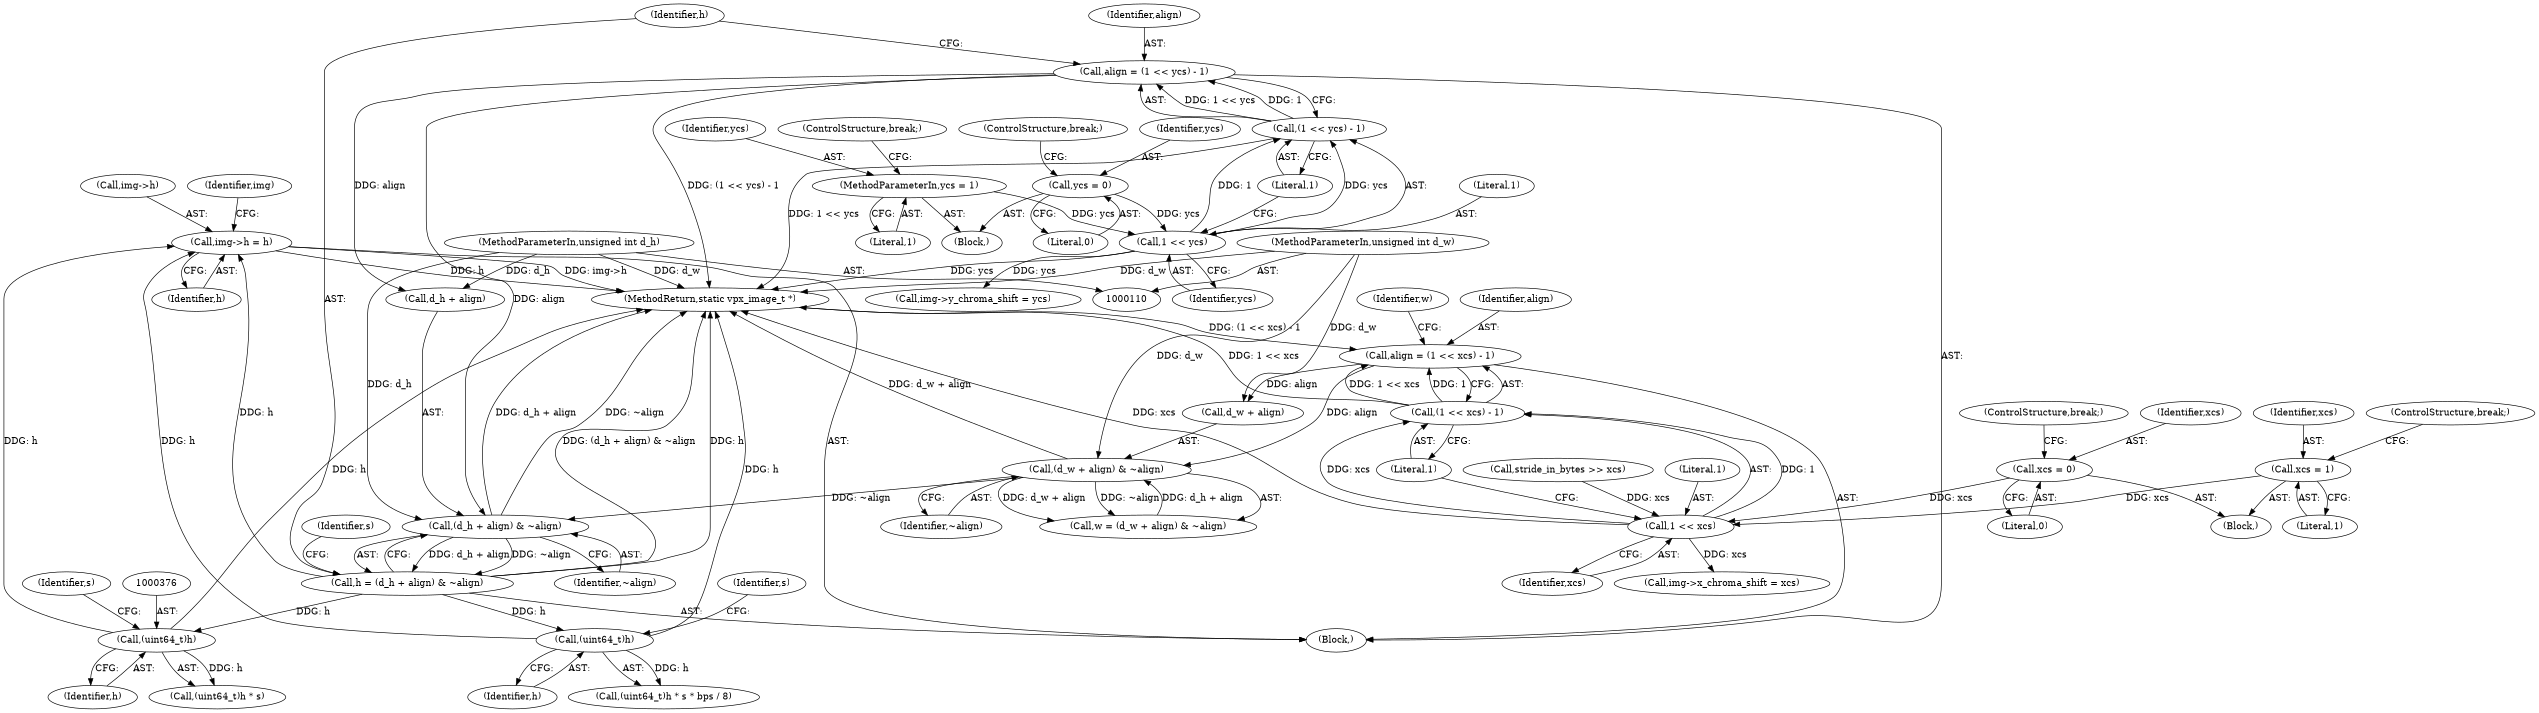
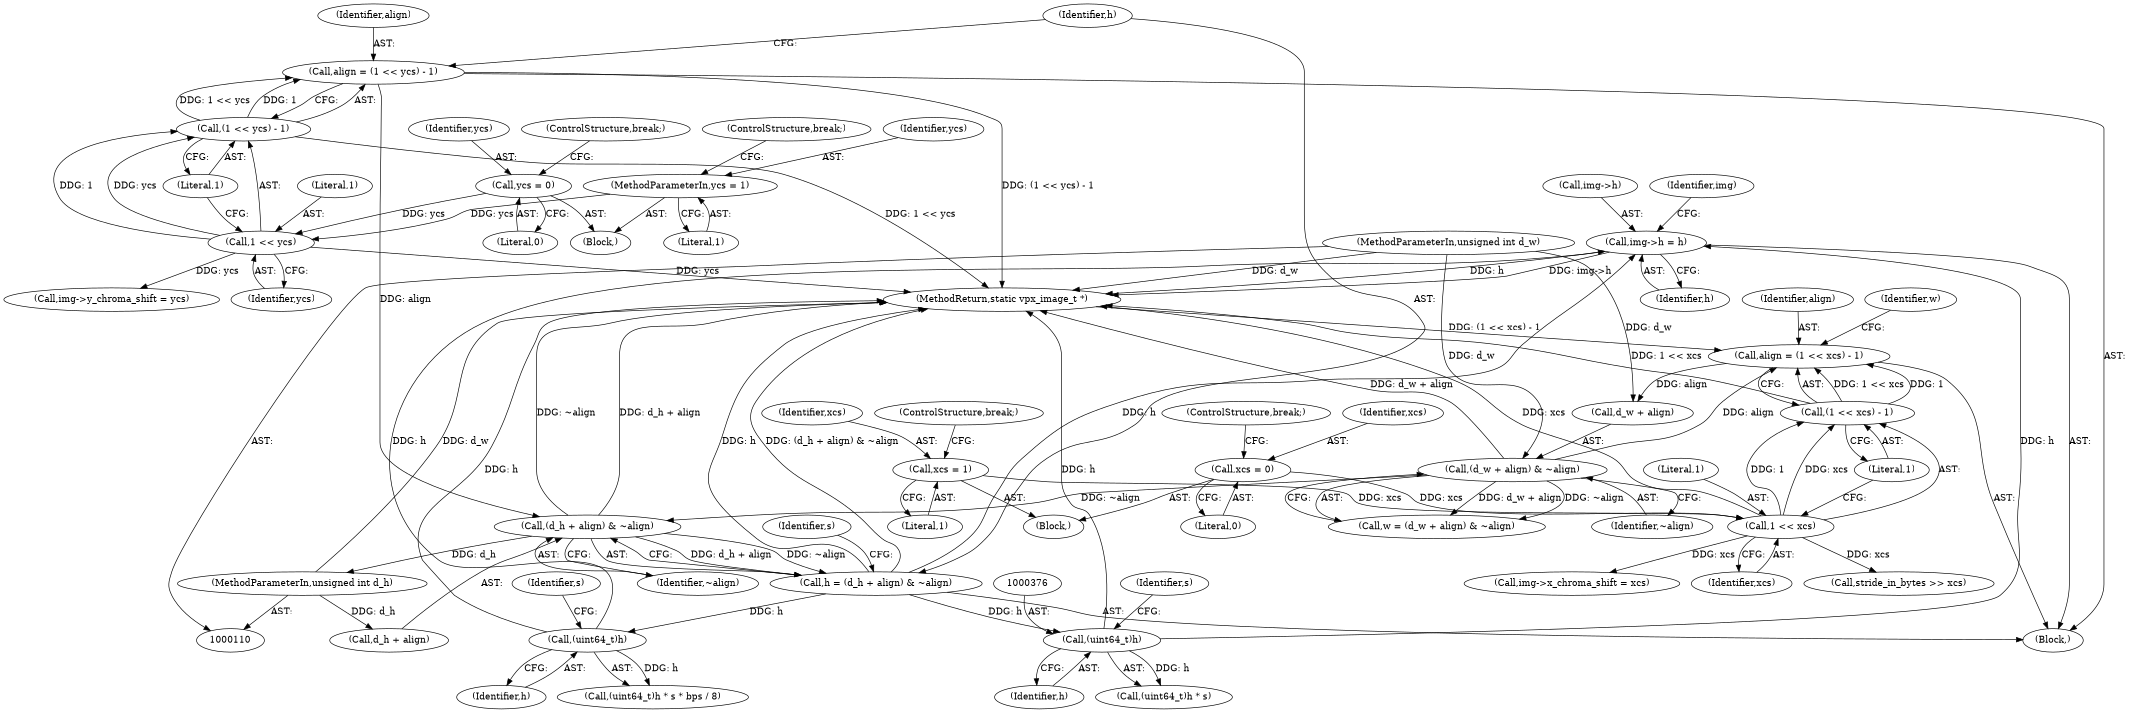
(605, 82) -> none
(368, 351) -> (442, 552)
(1294, 434) -> (1672, 436)
(1617, 497) -> (1836, 553)
(1202, 498) -> (1301, 498)
